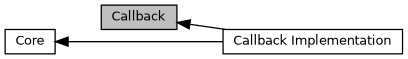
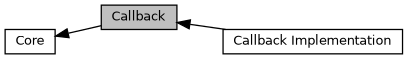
(146, 42) -> (85, 29)
